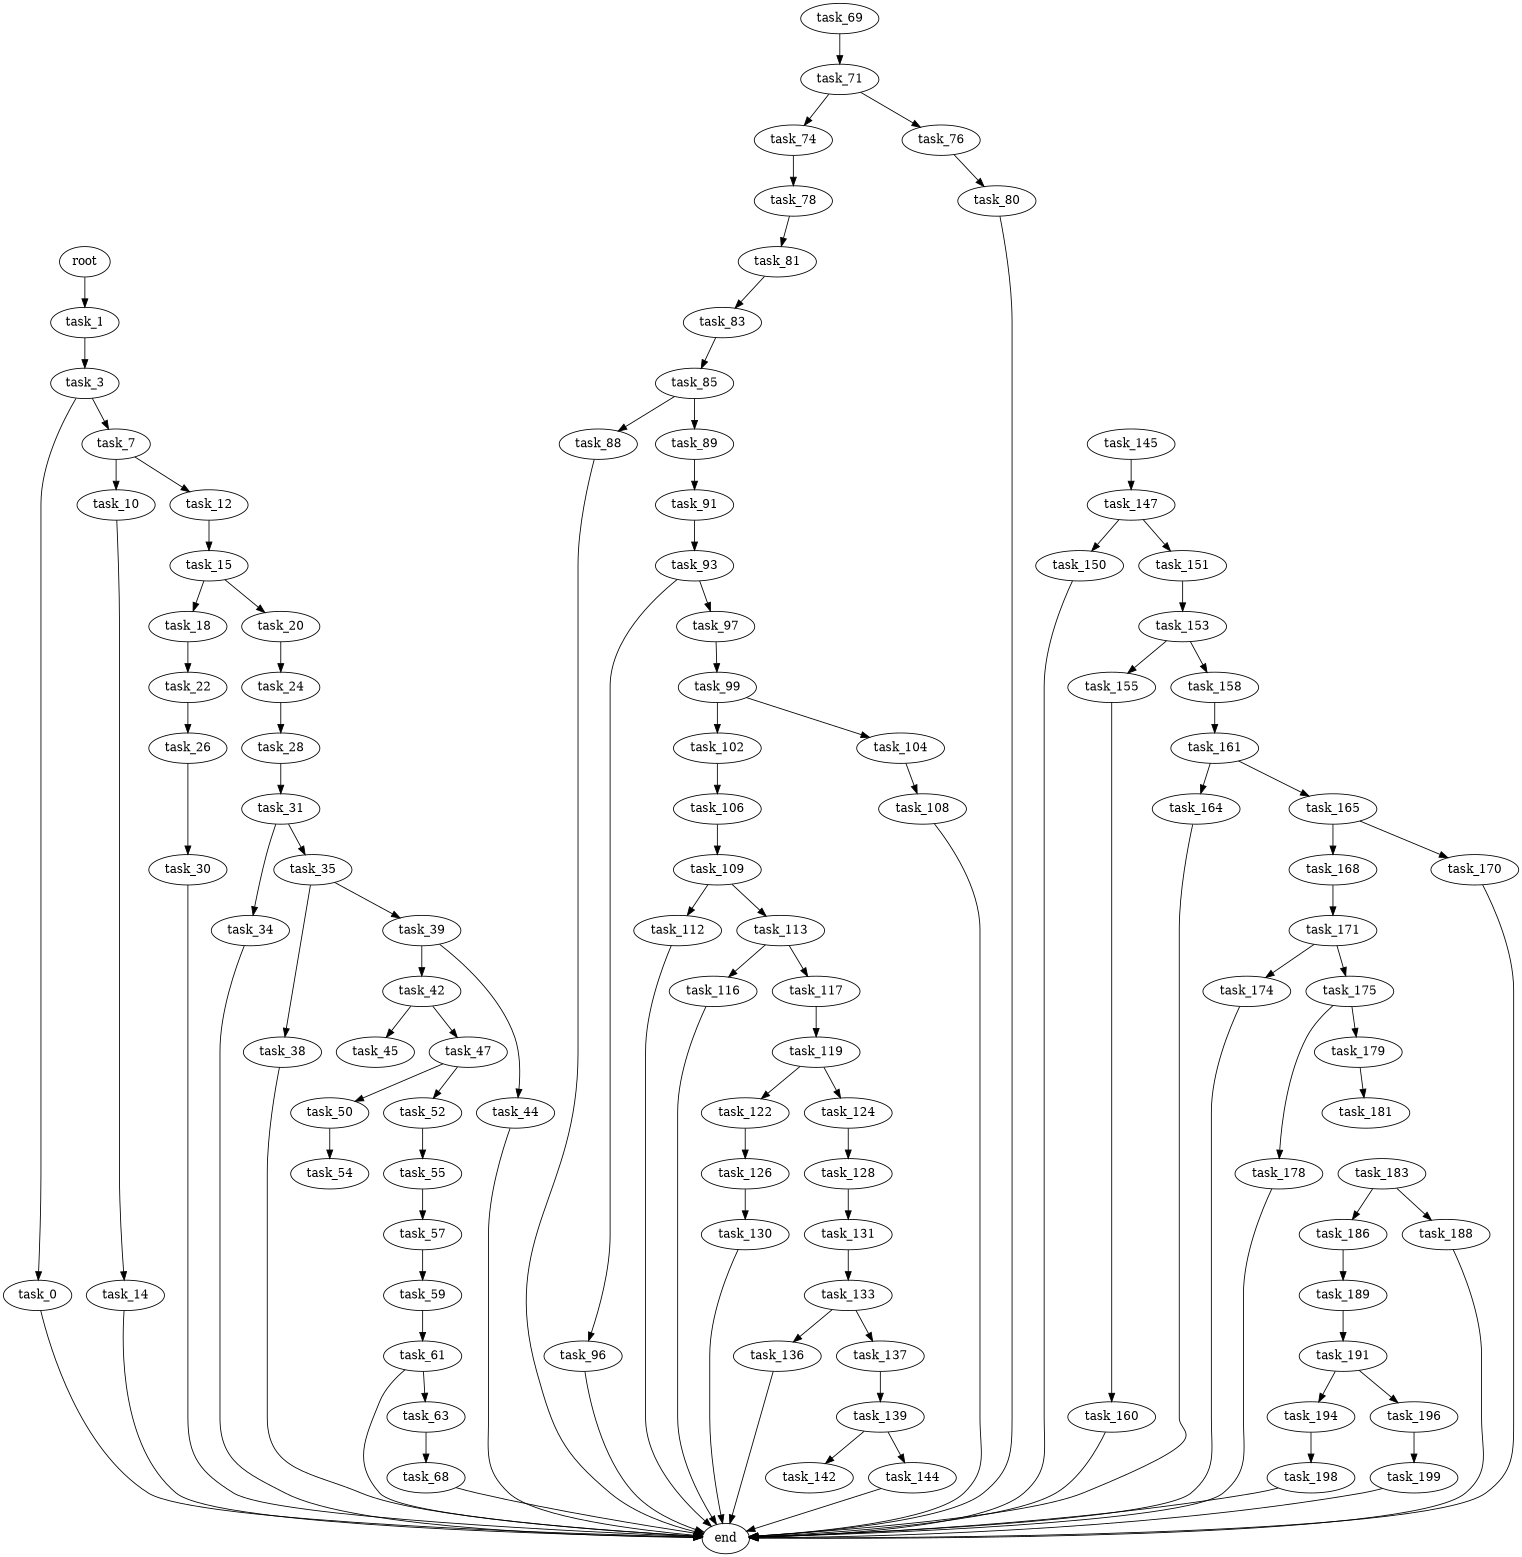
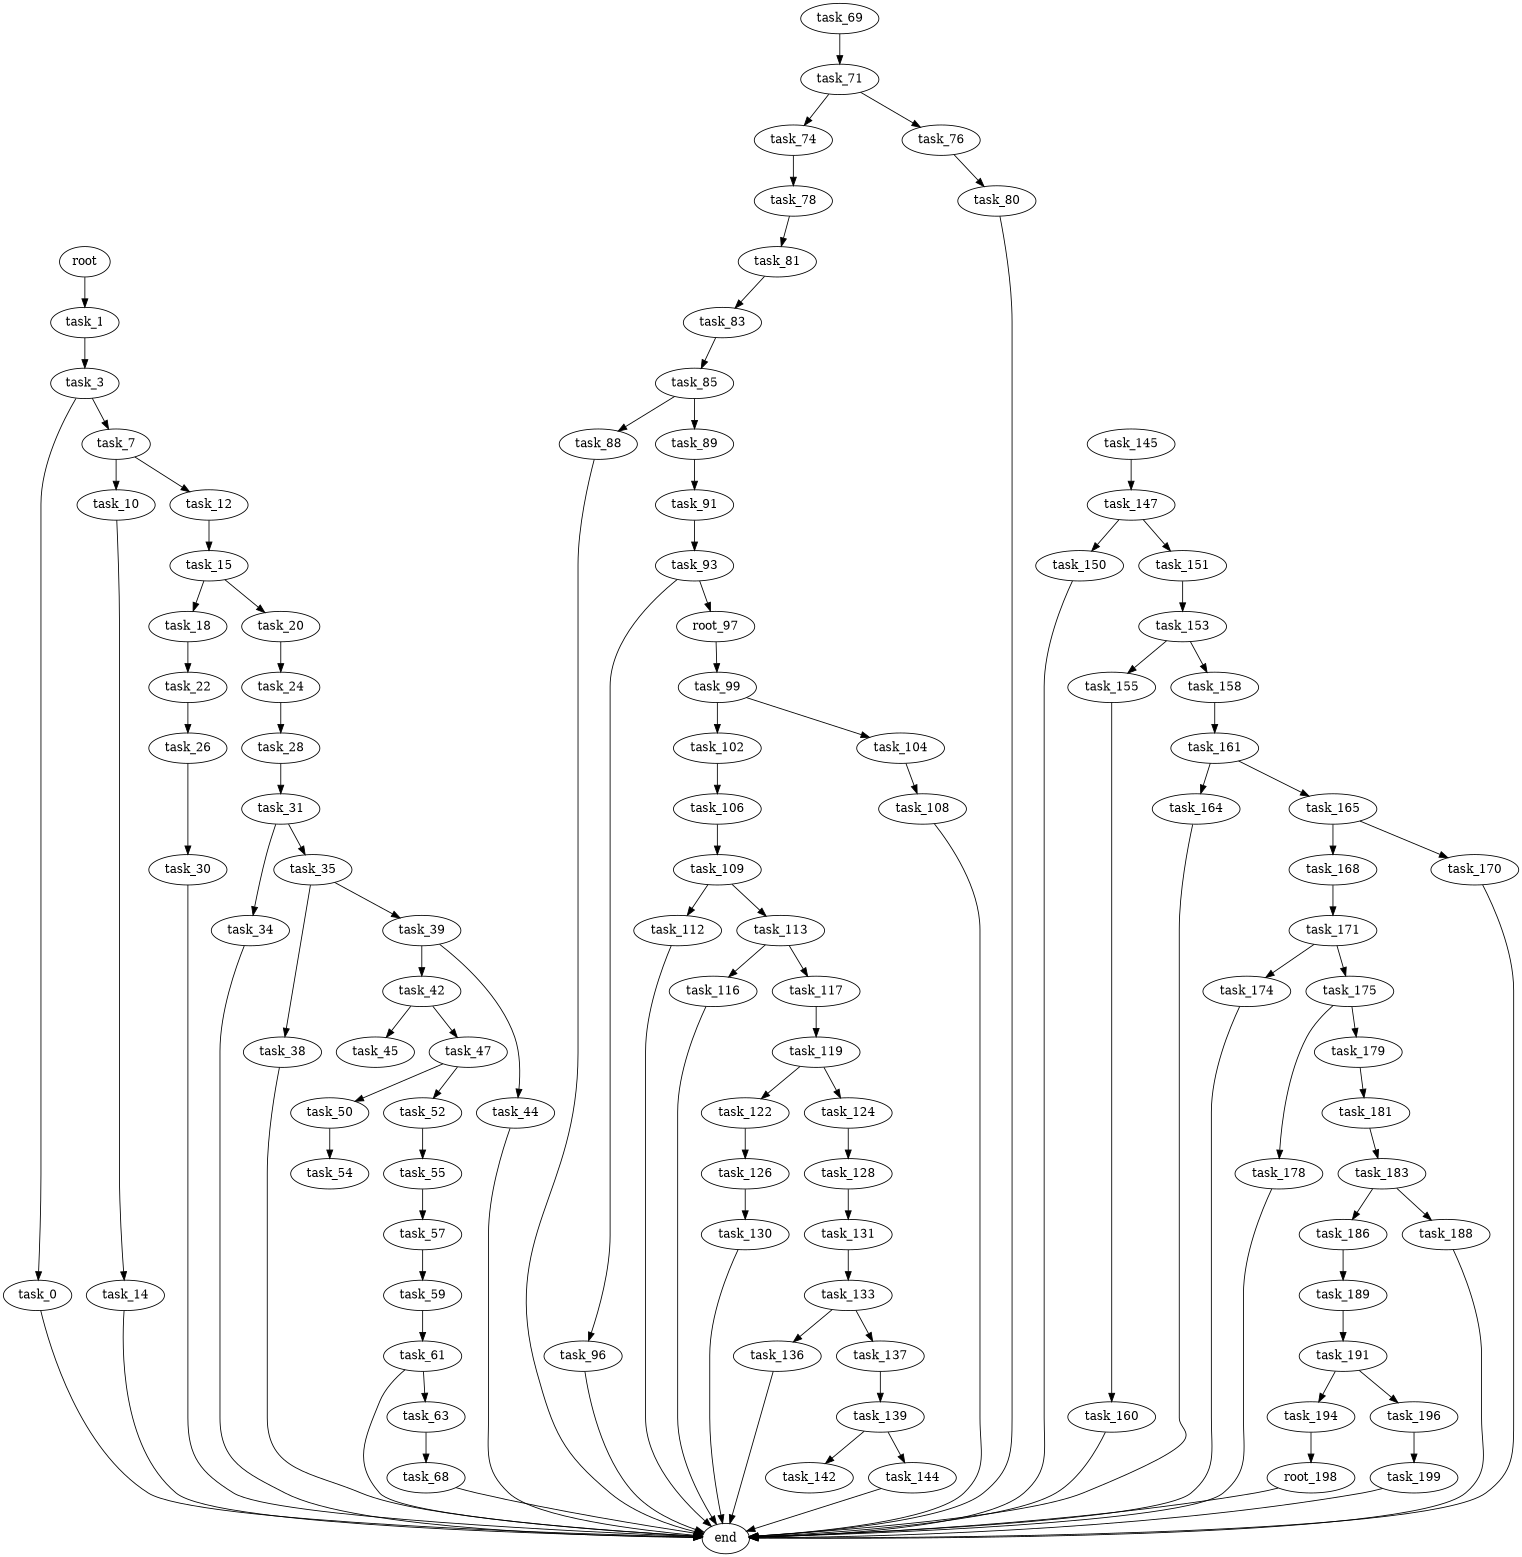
(716, 627) -> (716, 627)
none -> (1373, 1139)
(1311, 1478) -> (1311, 1478)
